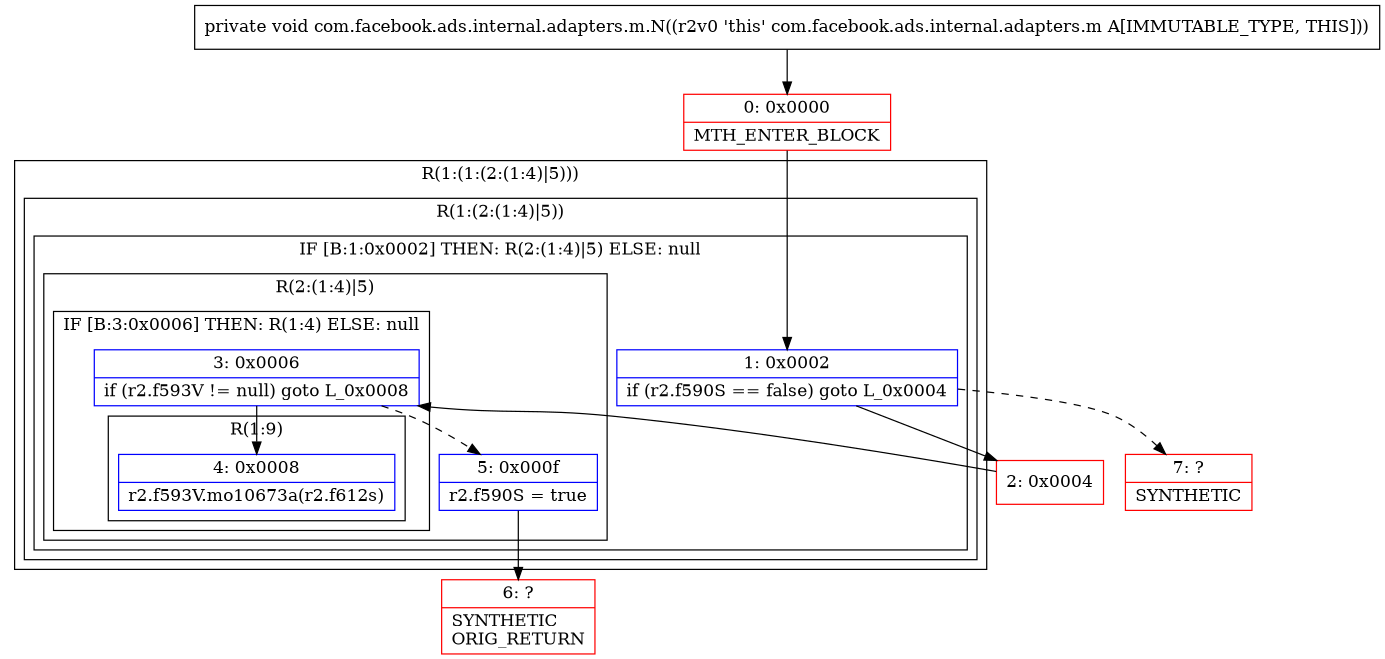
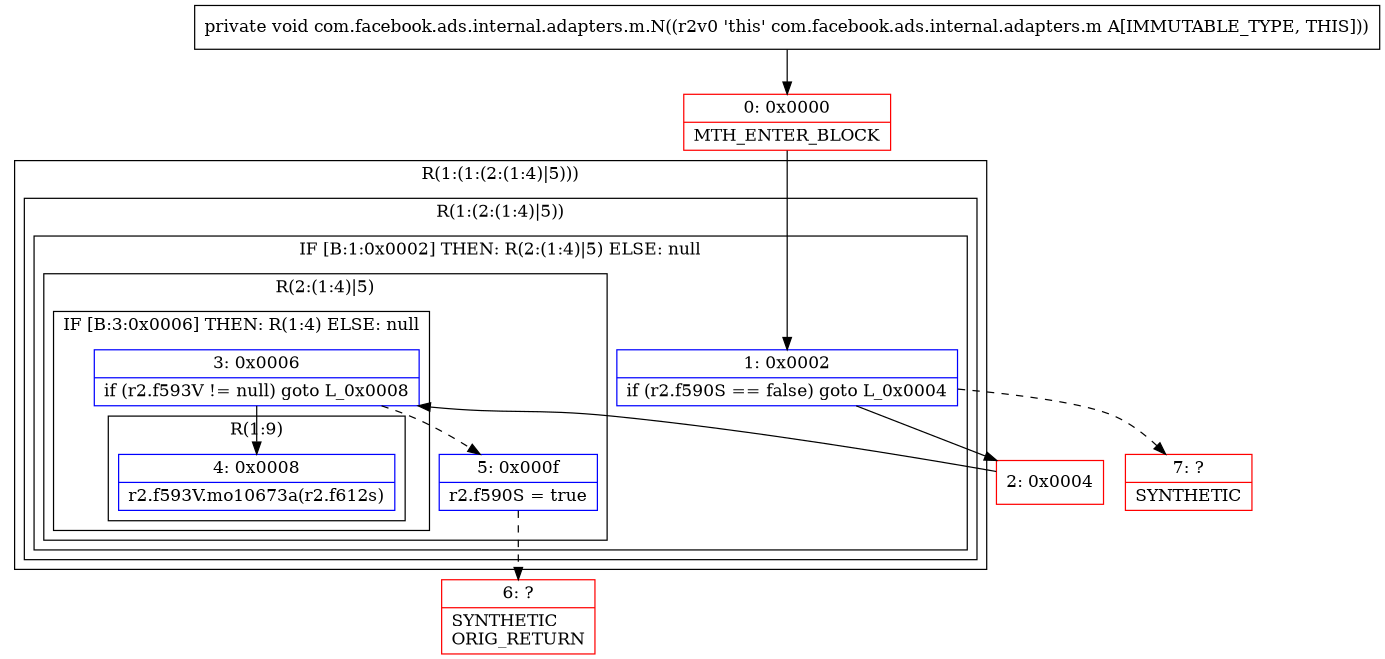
(518, 532) -> (518, 532)
